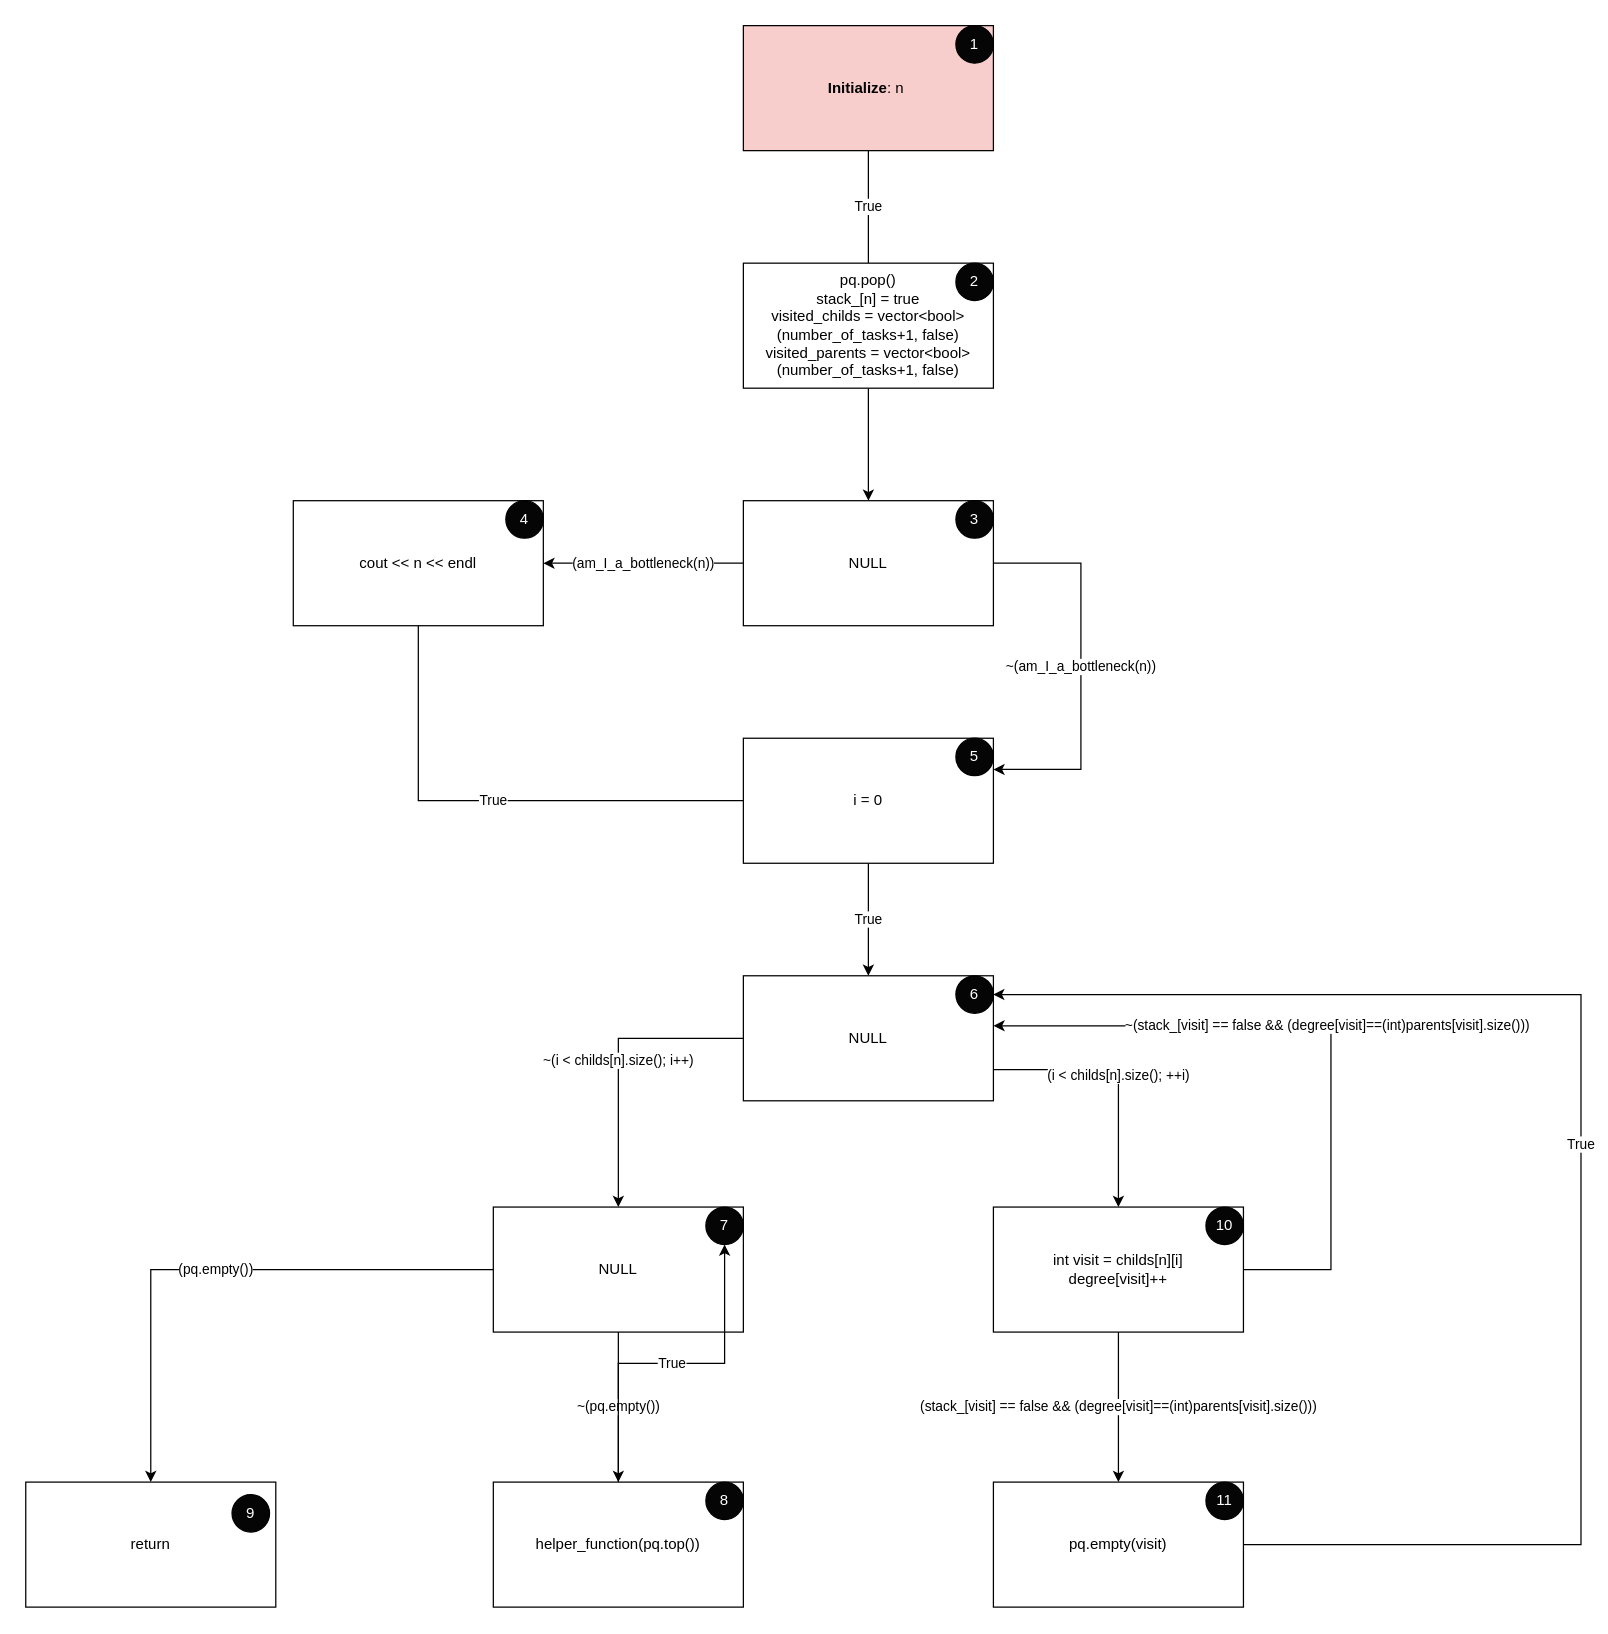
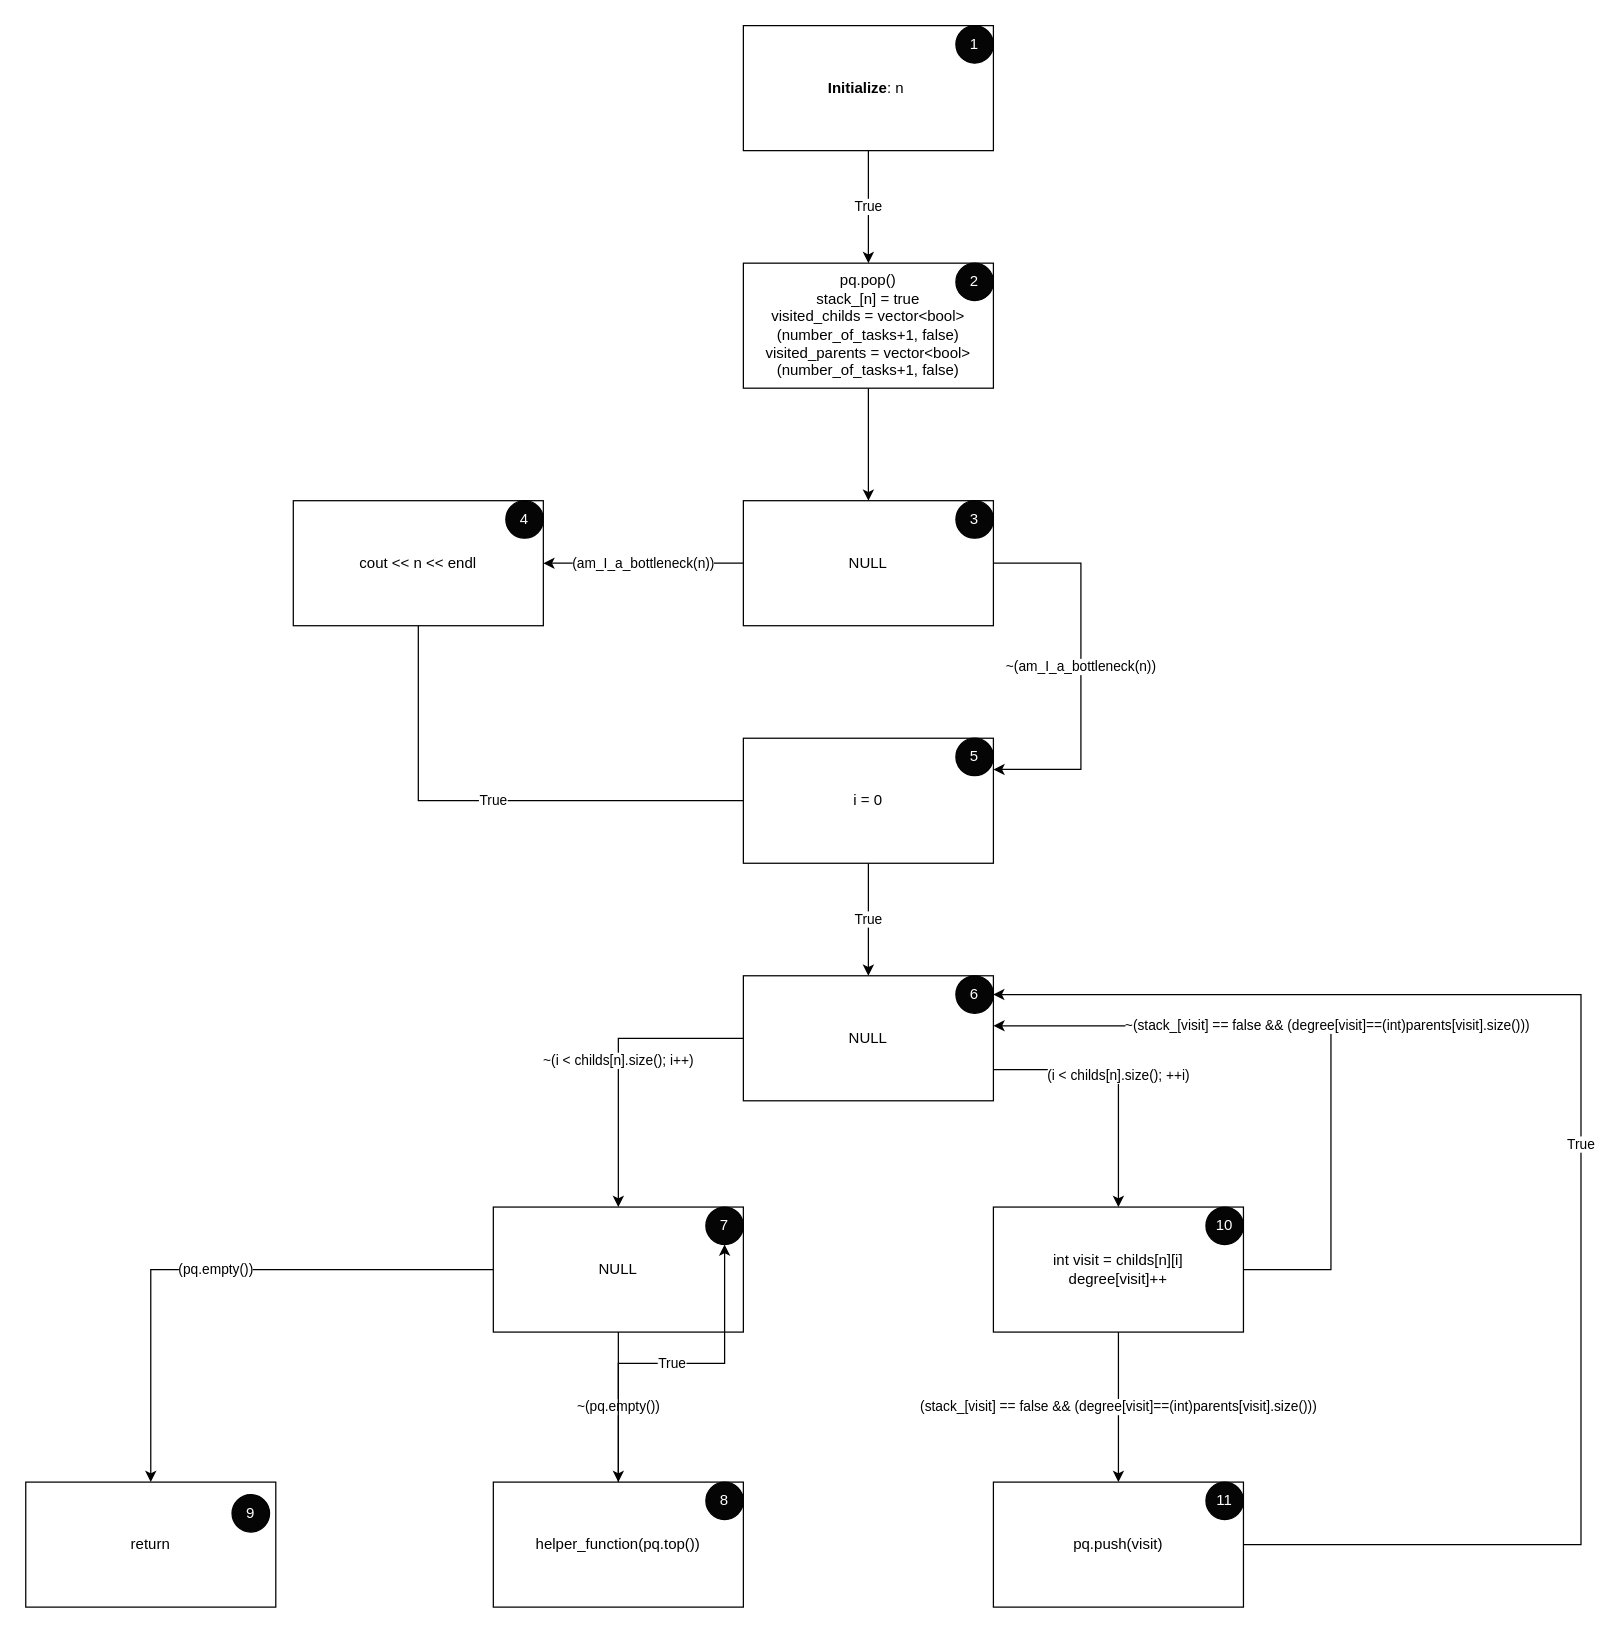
(868, 88) -> (868, 88)
(868, 256) -> (868, 253)
(1118, 1544) -> (1118, 1544)
